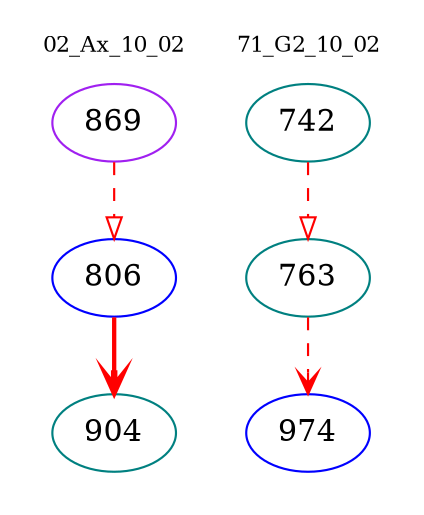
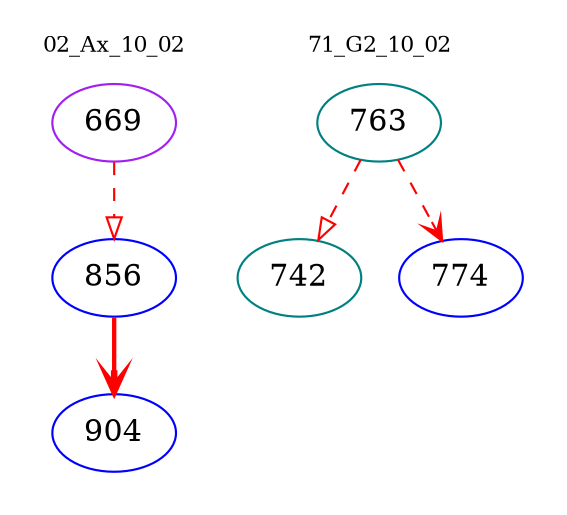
(114, 123) -> (114, 123)
(308, 190) -> (345, 190)
(114, 278) -> (114, 278)
(114, 433) -> (114, 433)
(308, 433) -> (461, 278)
